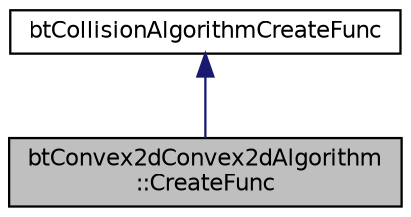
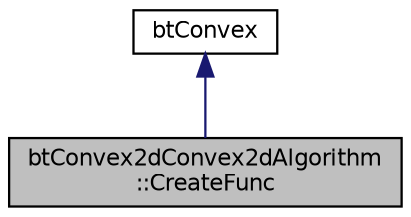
(205, 32) -> (205, 32)
